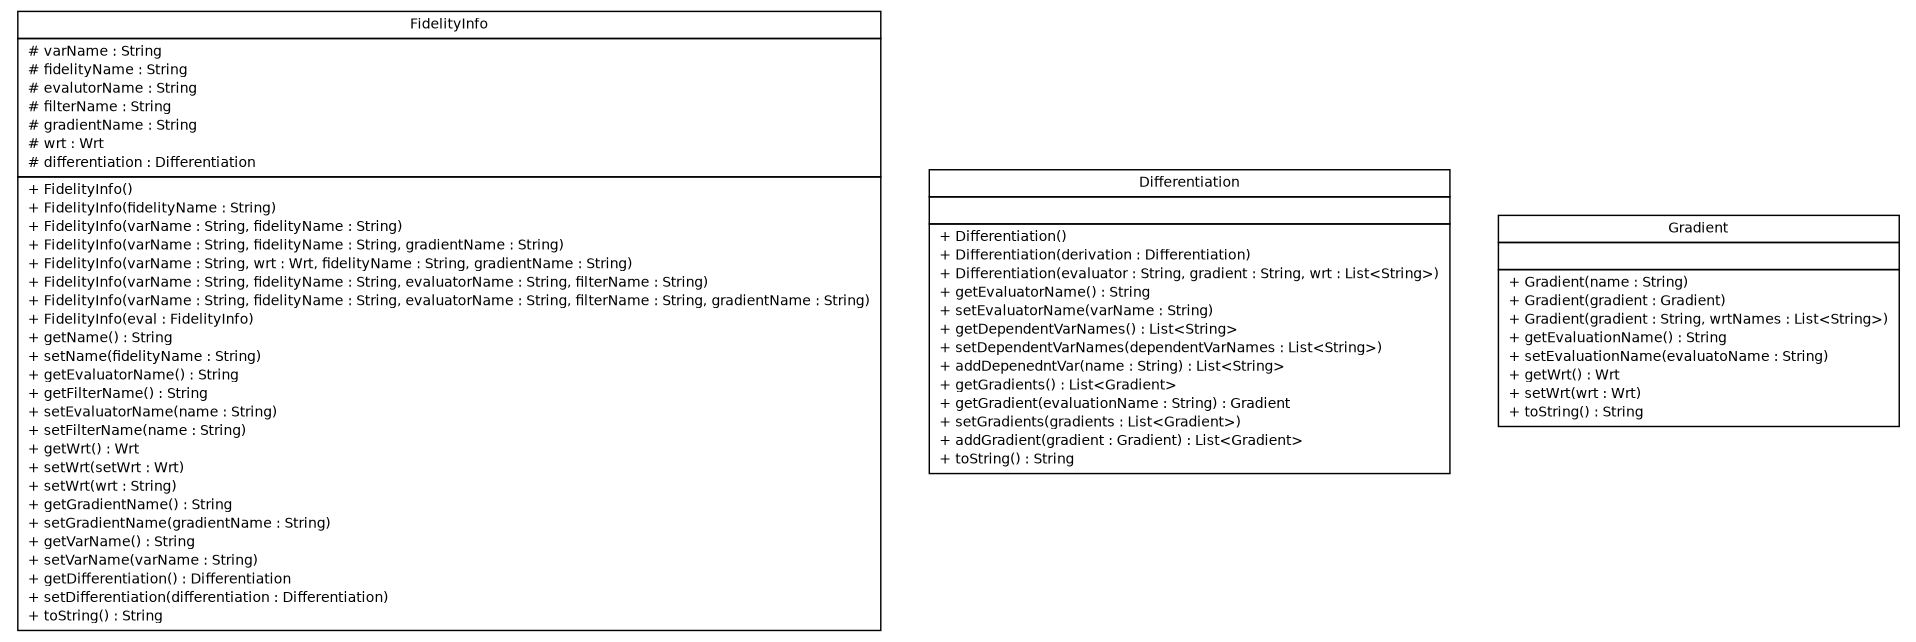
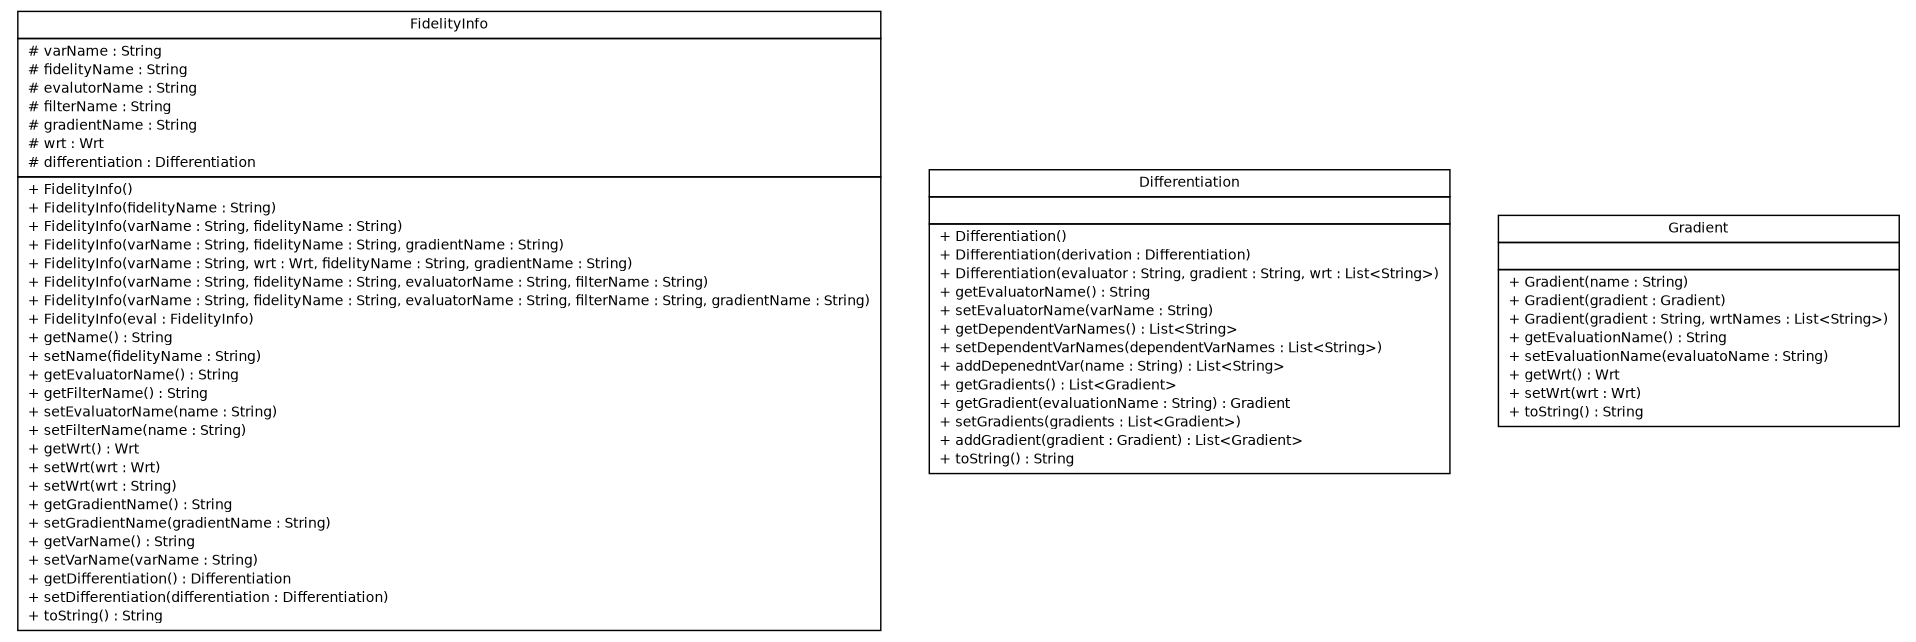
(106, 468) -> (95, 468)
